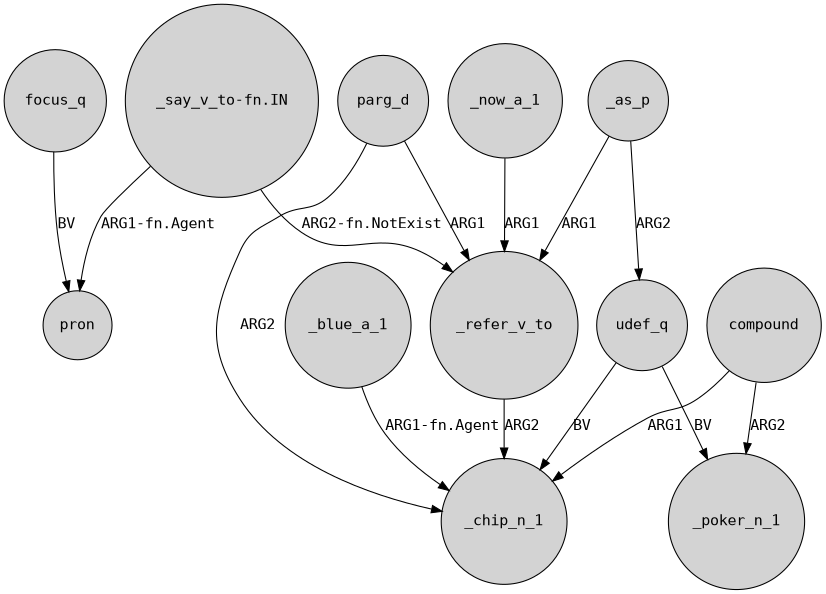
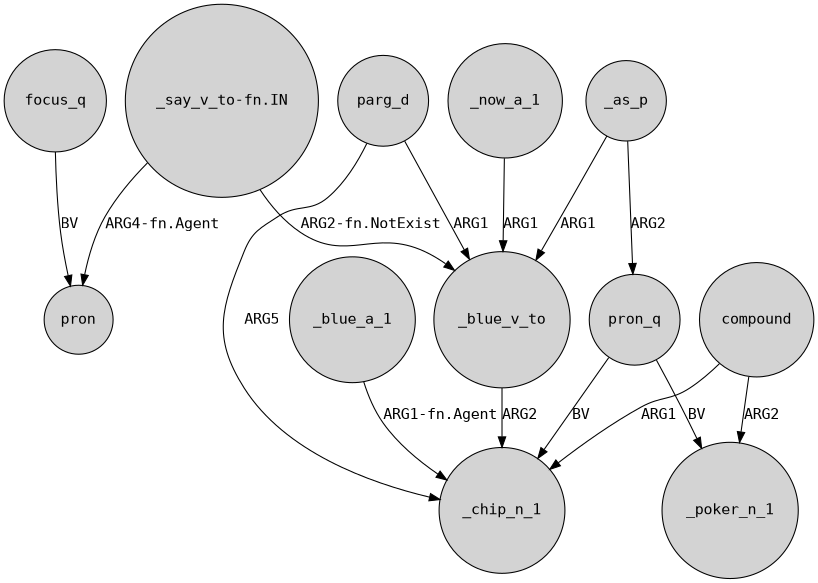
(158, 224) -> (162, 224)
(258, 325) -> (262, 320)
(504, 325) -> (502, 320)
(642, 325) -> (635, 320)
